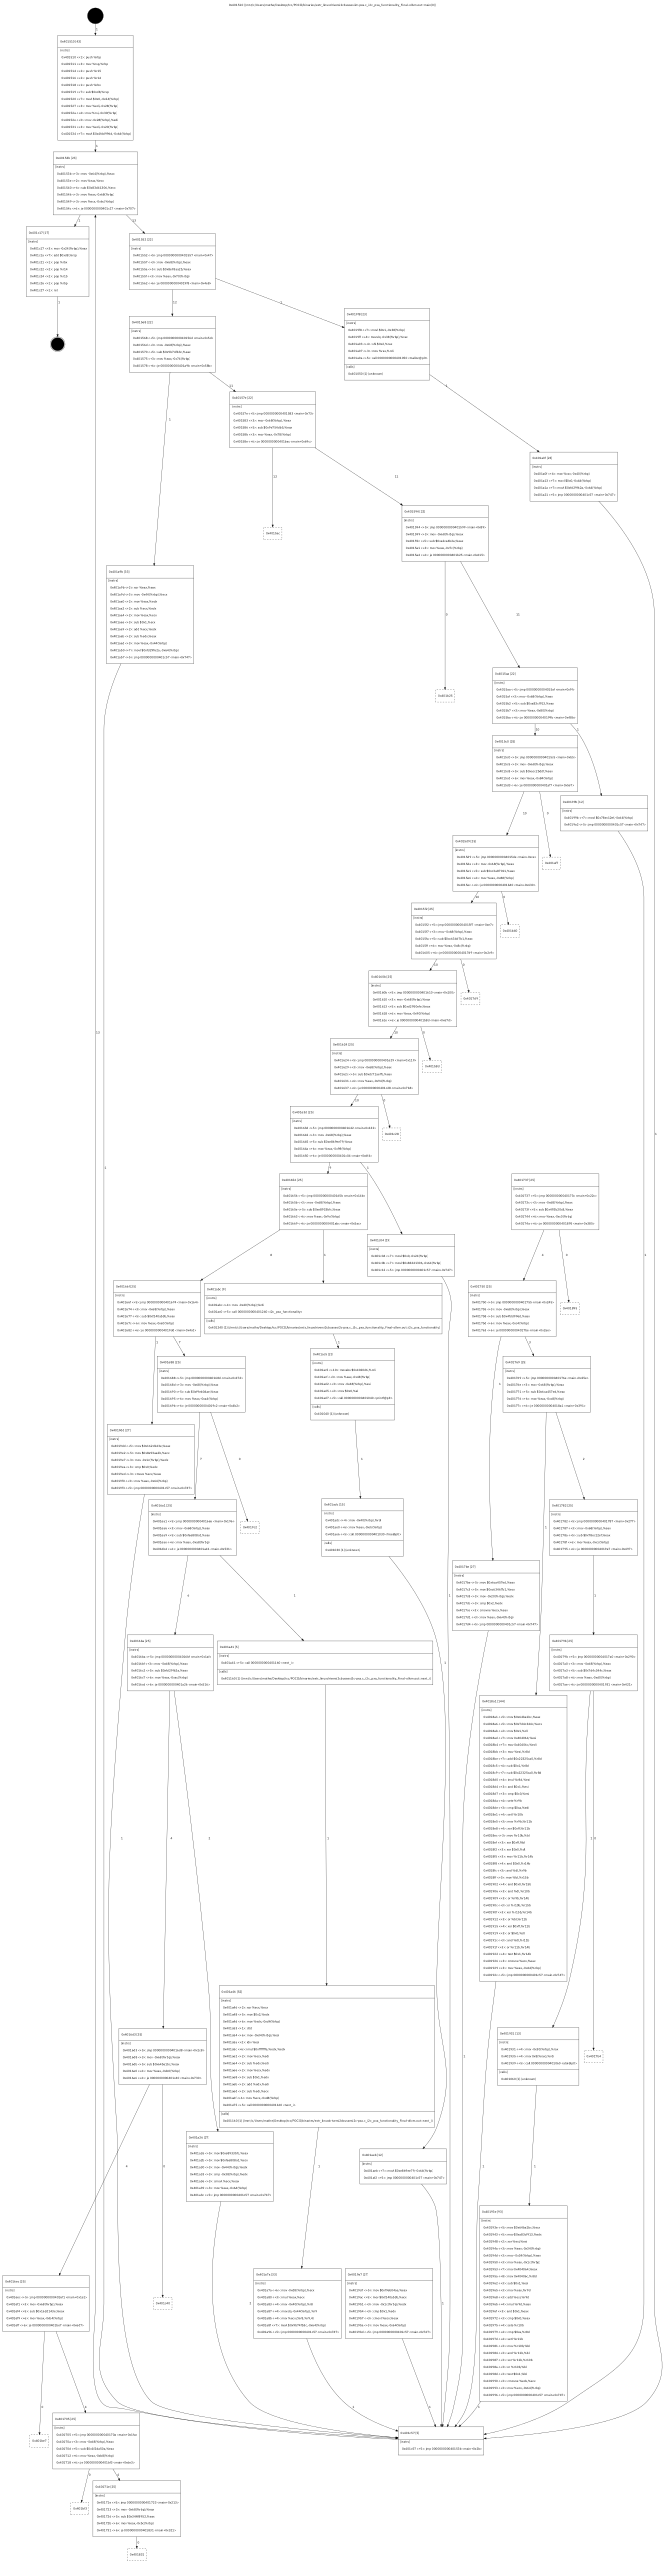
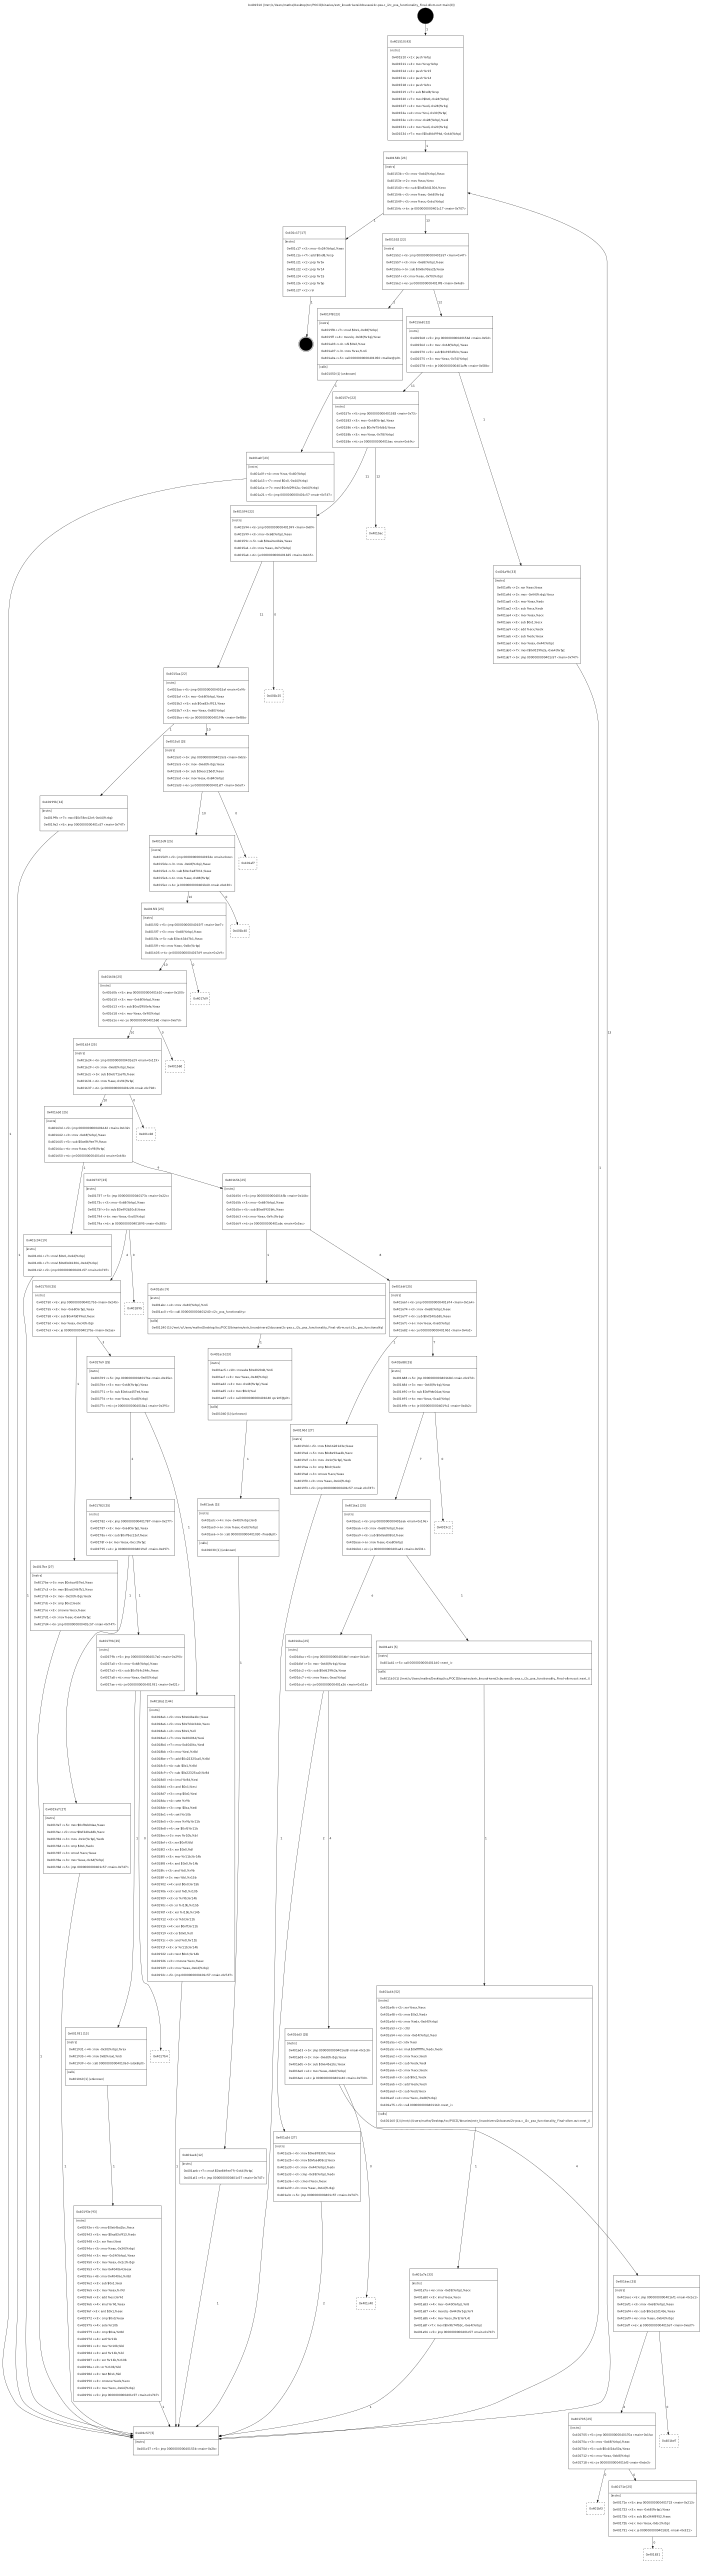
none -> (77, 1666)
